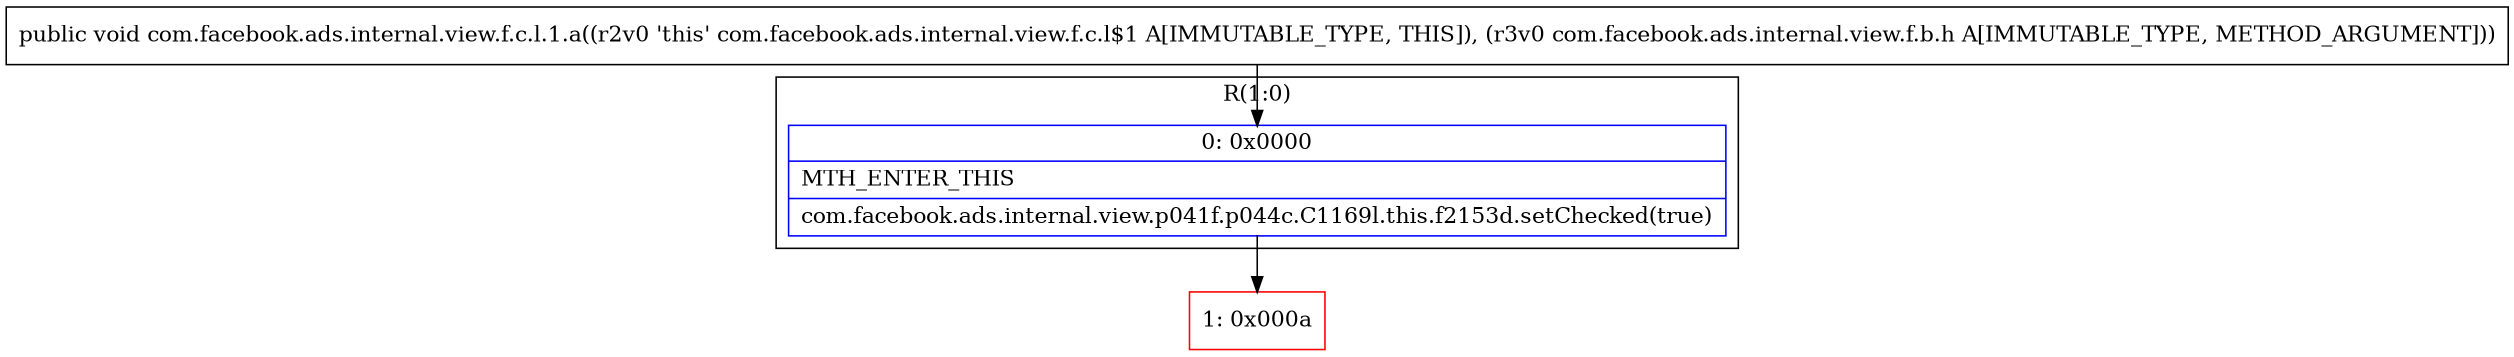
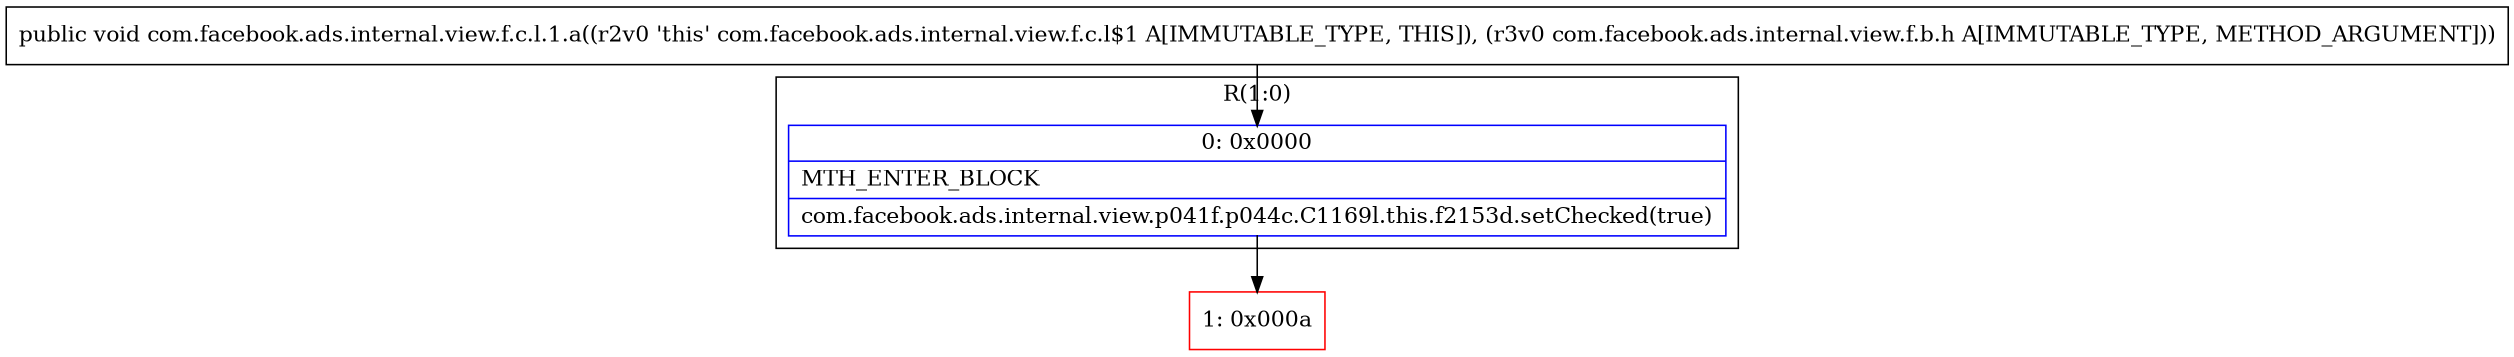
(908, 179) -> (921, 179)
